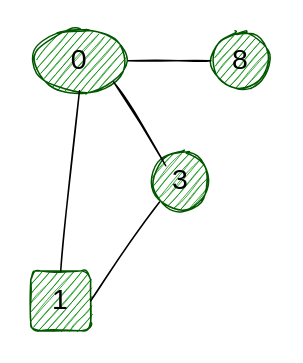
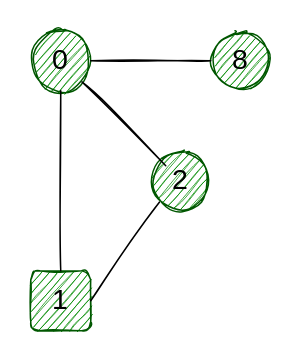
(80, 61) -> (61, 61)
(181, 181) -> (181, 181)
